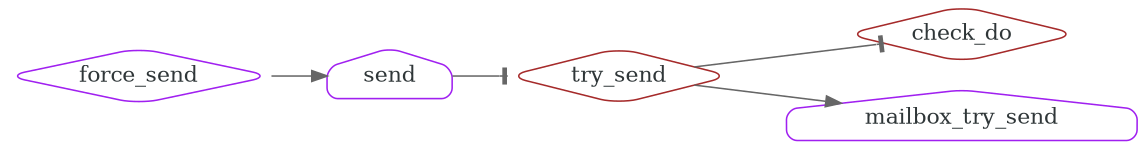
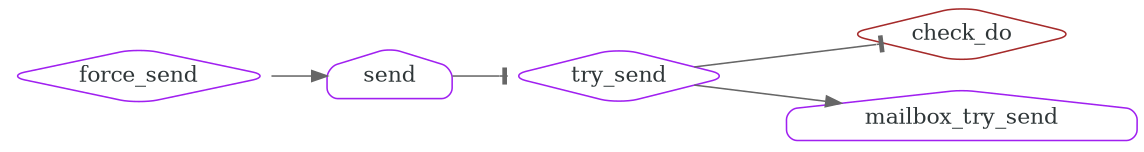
(619, 76) -> (619, 76)
